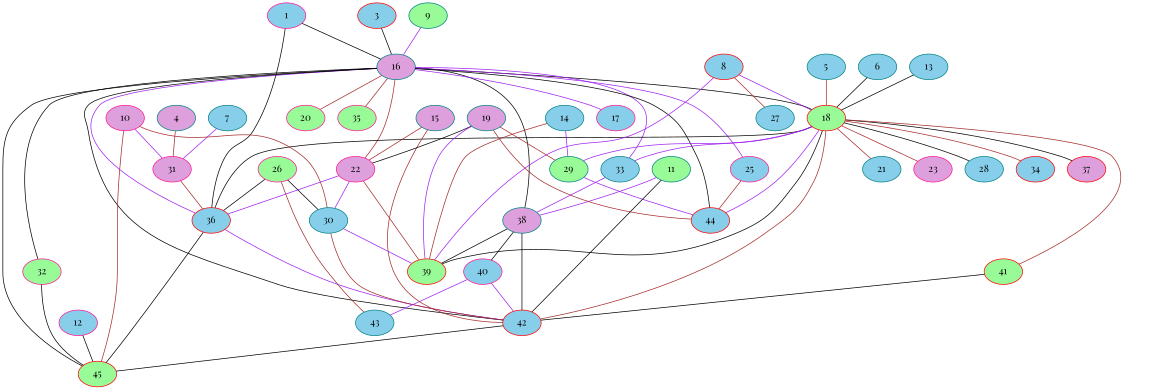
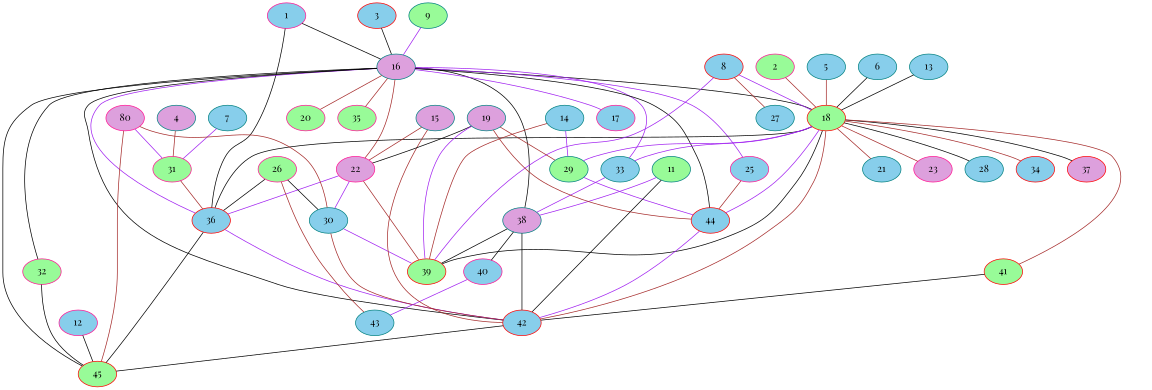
none -> (775, 67)
(125, 118) -> (125, 118)
(172, 169) -> (172, 169)
(502, 297) -> (625, 285)
